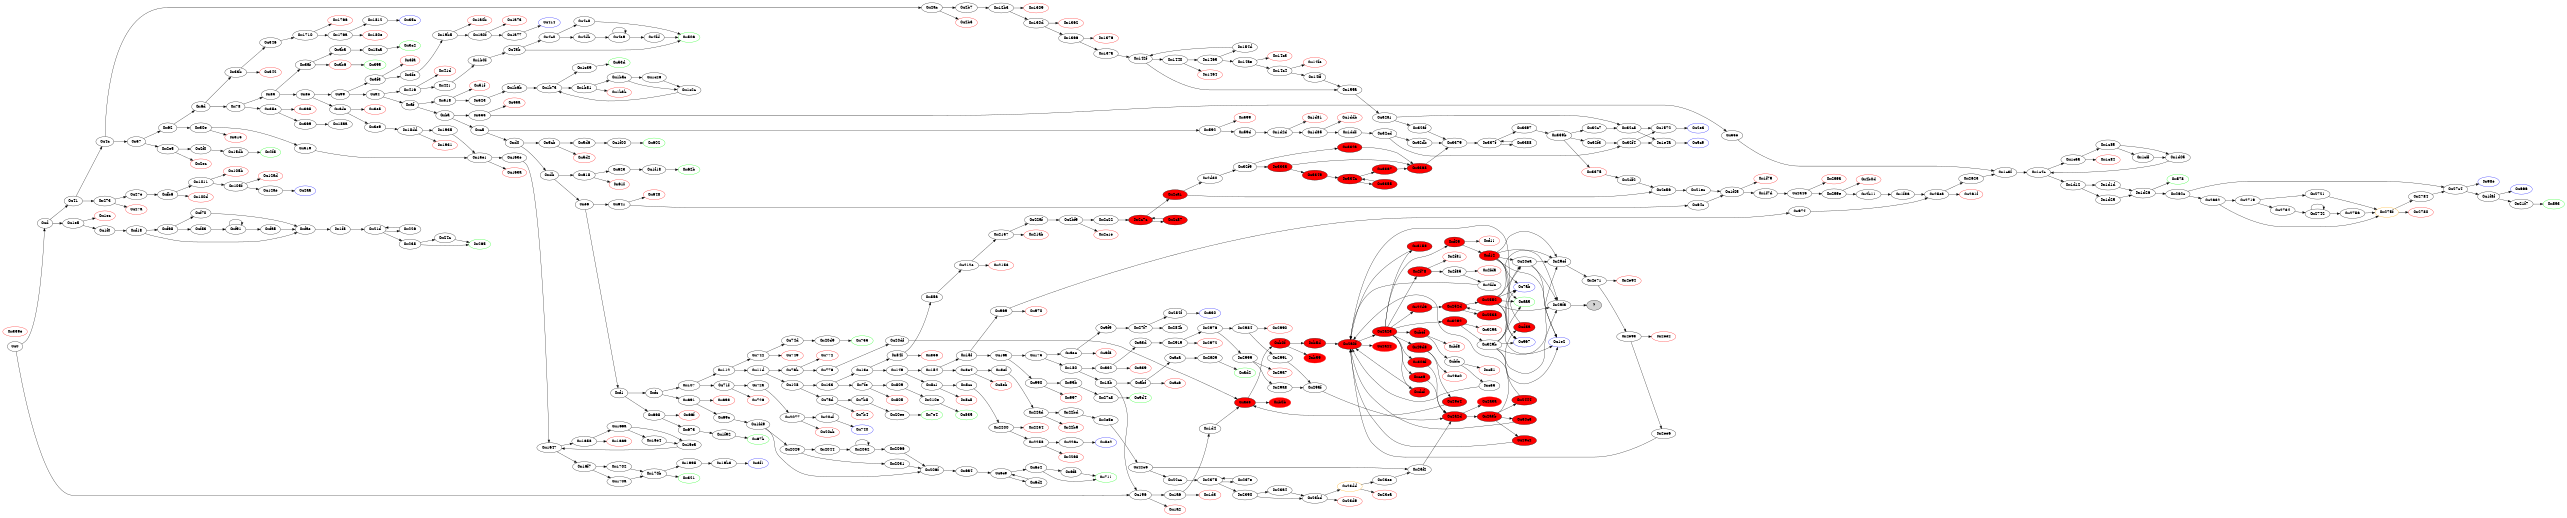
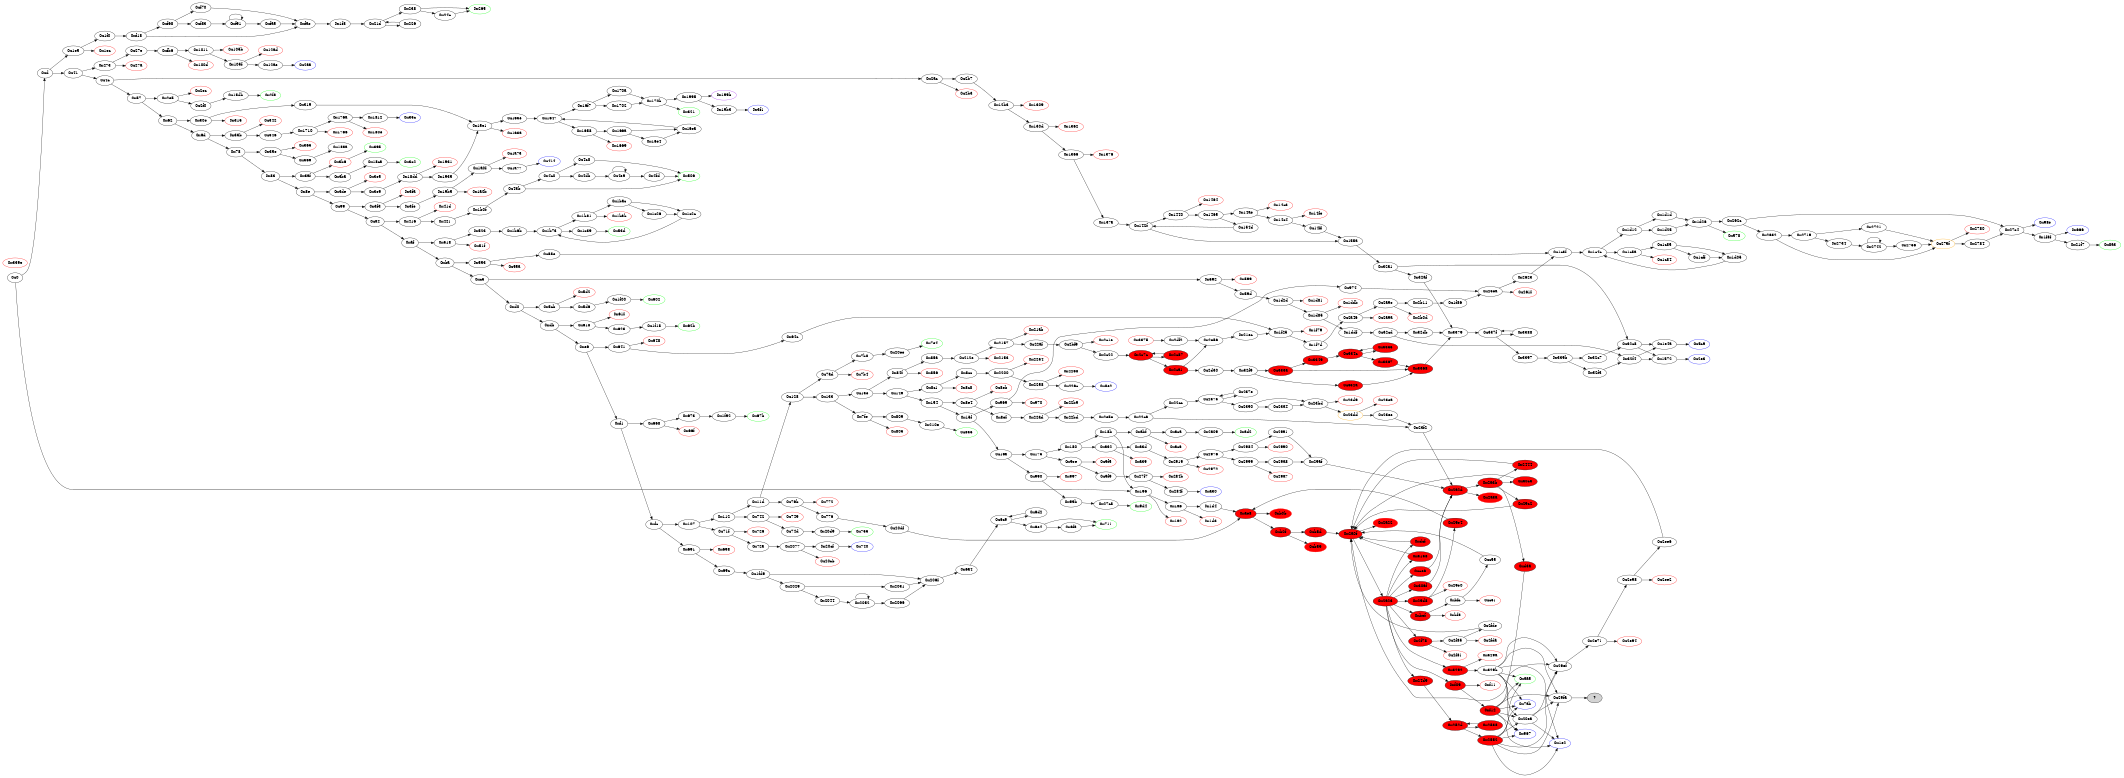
none -> (724, 95)
(1576, 153) -> none
(1175, 328) -> (1176, 477)
